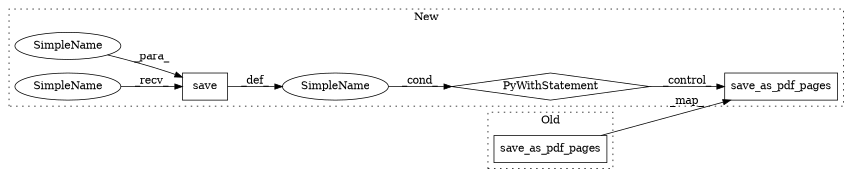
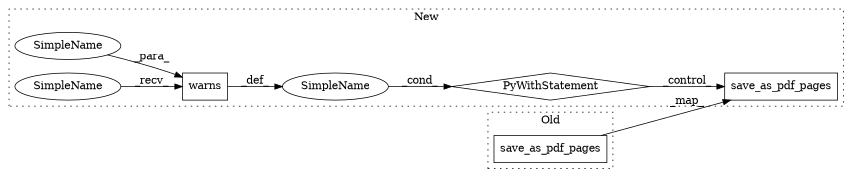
(205, 87) -> (205, 87)
